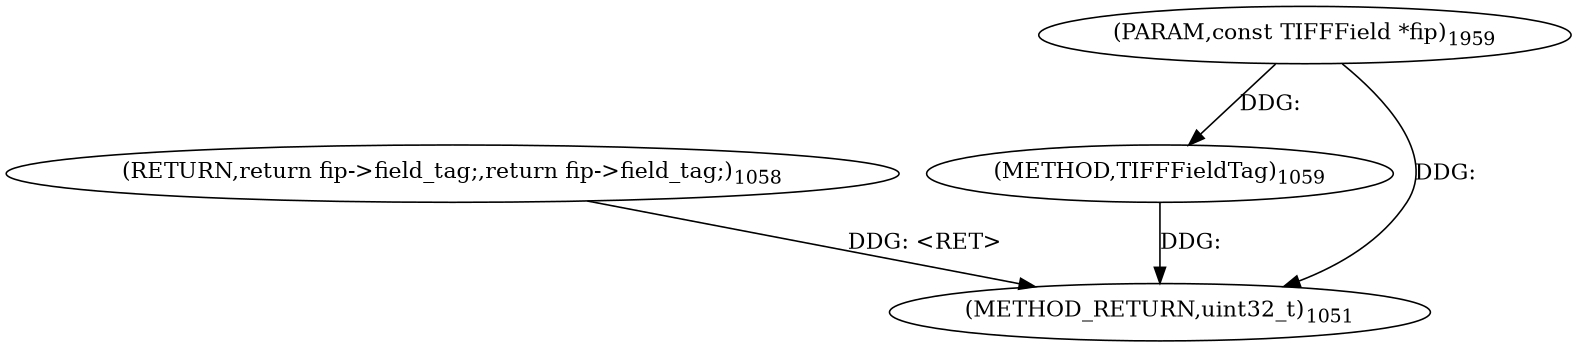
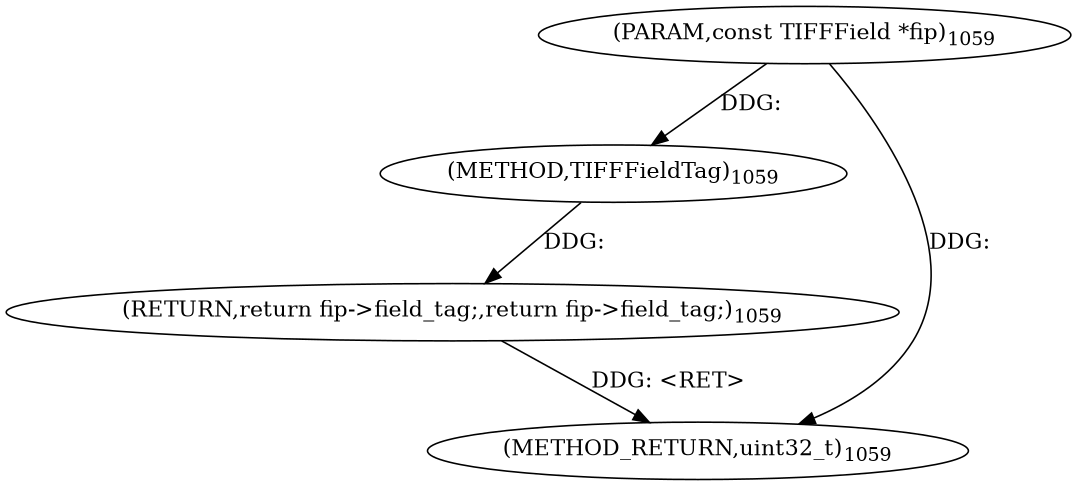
(1472, 33) -> (972, 33)
(759, 171) -> (759, 310)
(1160, 235) -> (539, 238)
(1330, 310) -> (868, 448)
